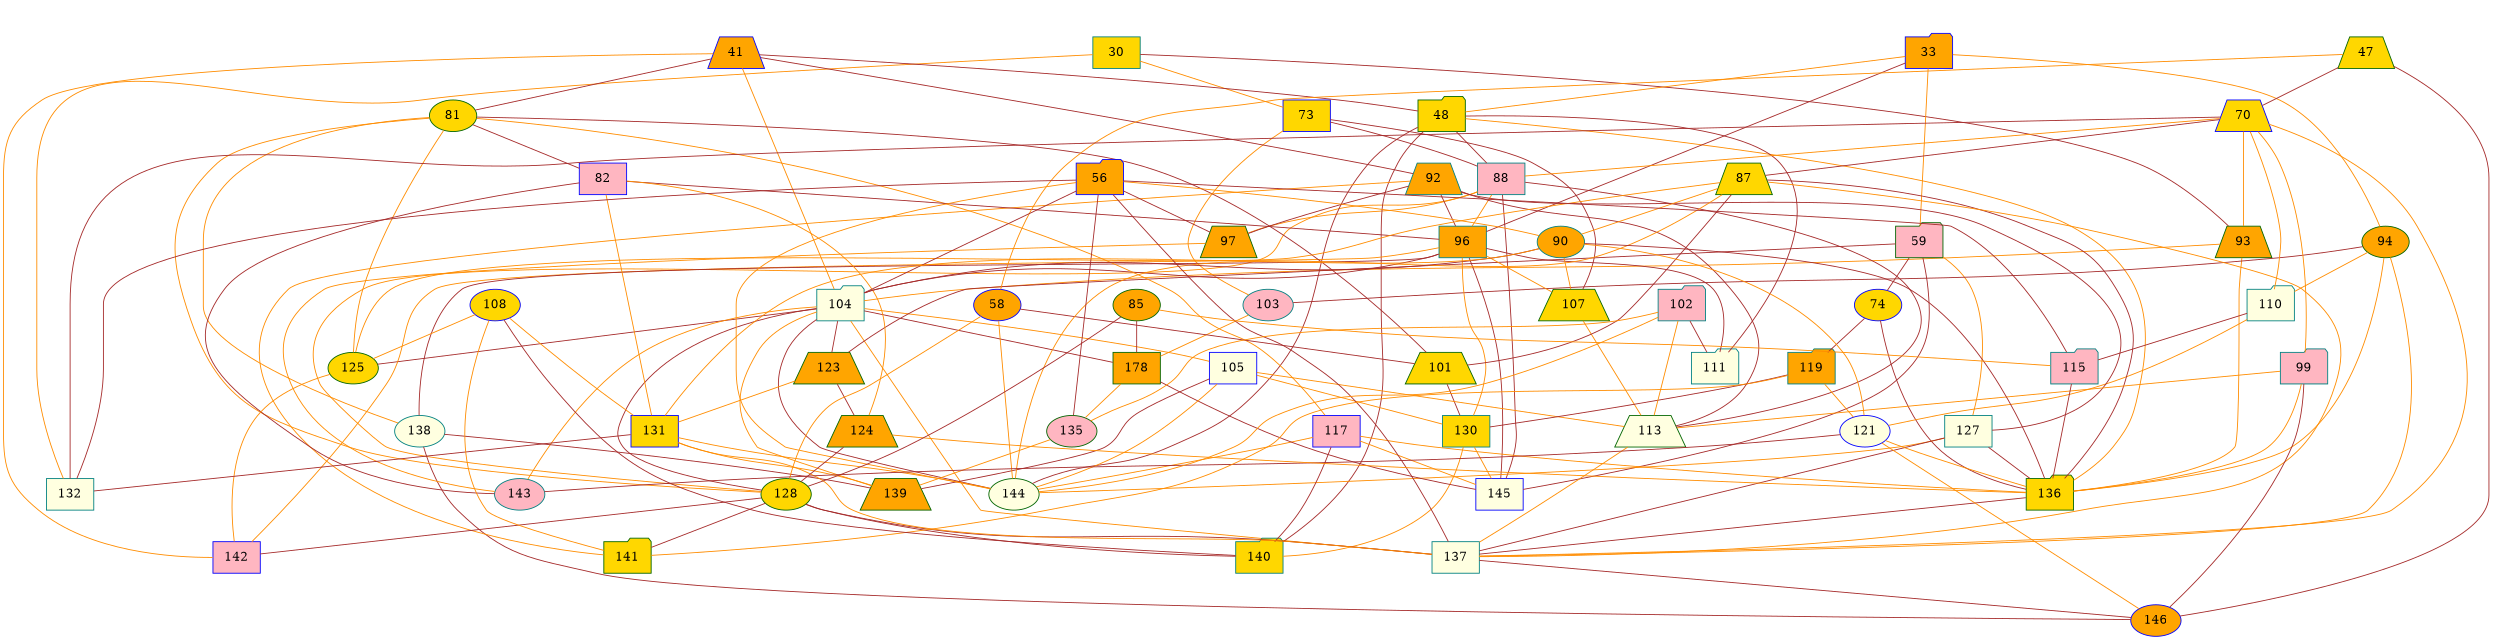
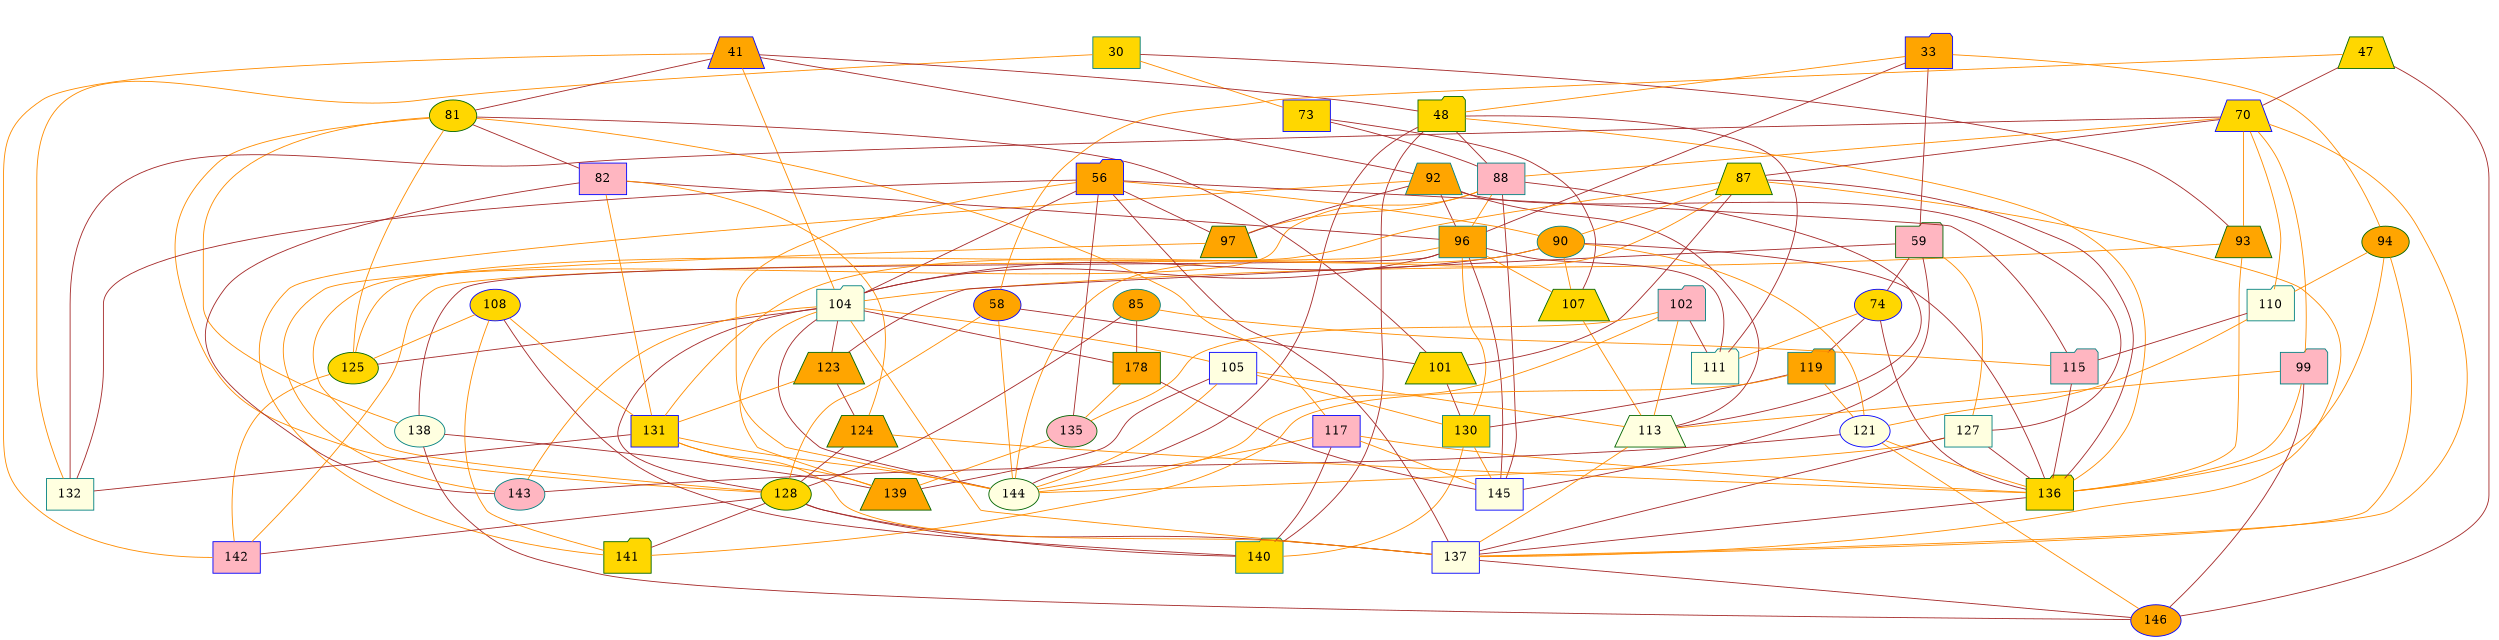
(1925, 135) -> (1925, 135)
(1137, 305) -> (1137, 305)
(1268, 305) -> none
none -> (1798, 336)
(1456, 557) -> (1456, 557)
